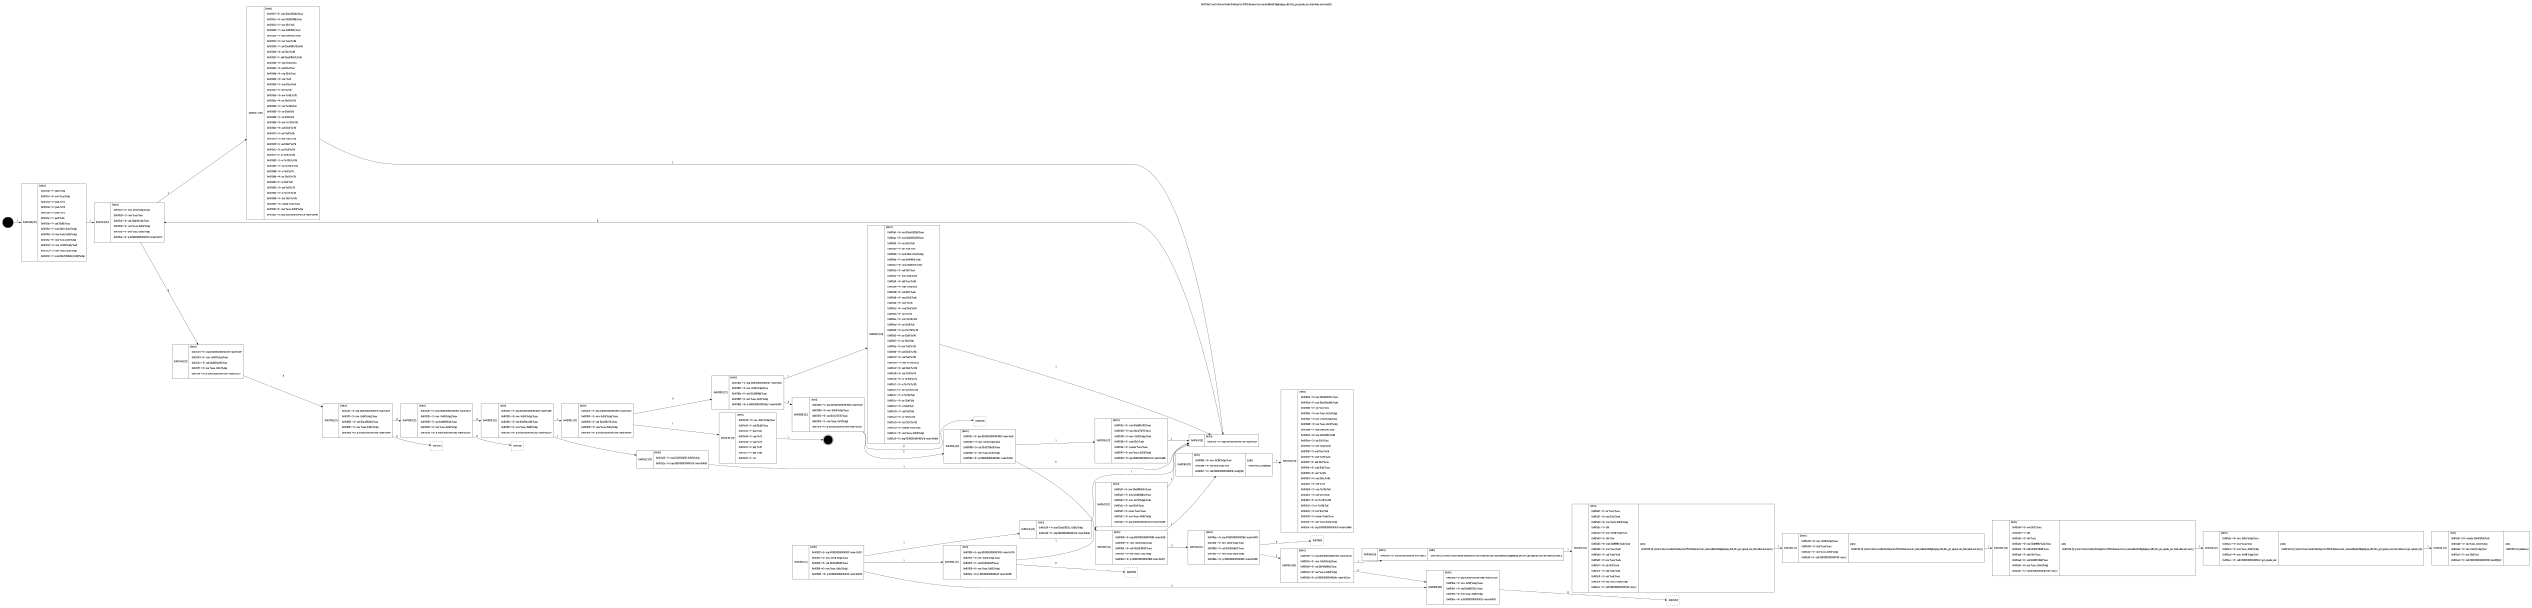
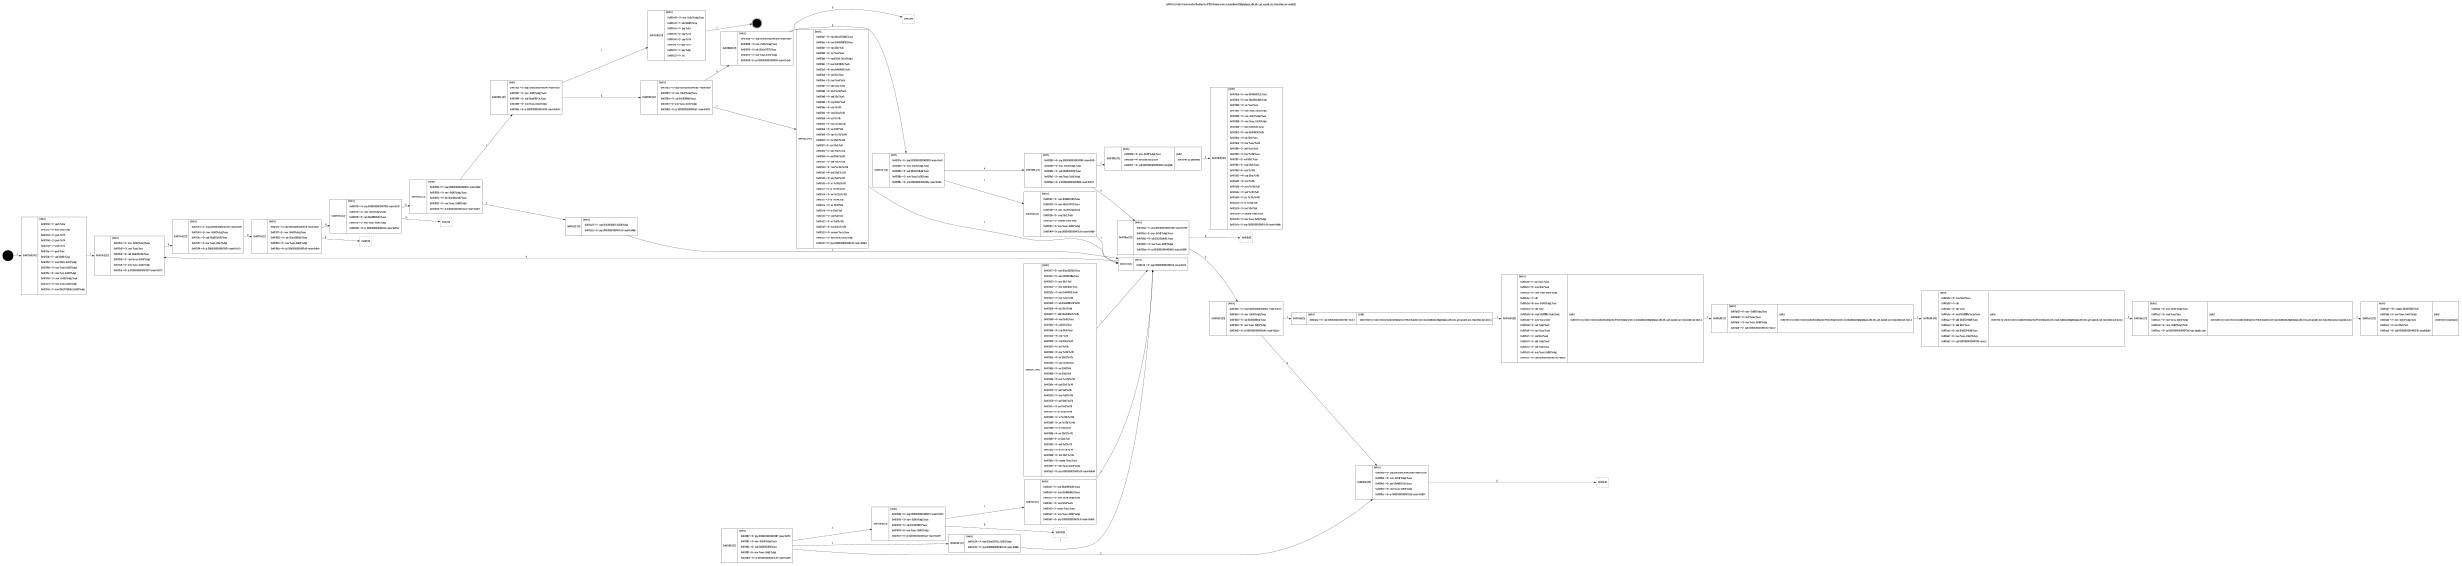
(201, 171) -> none
